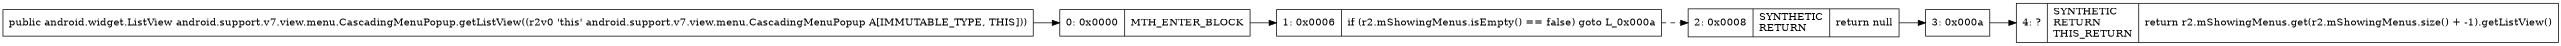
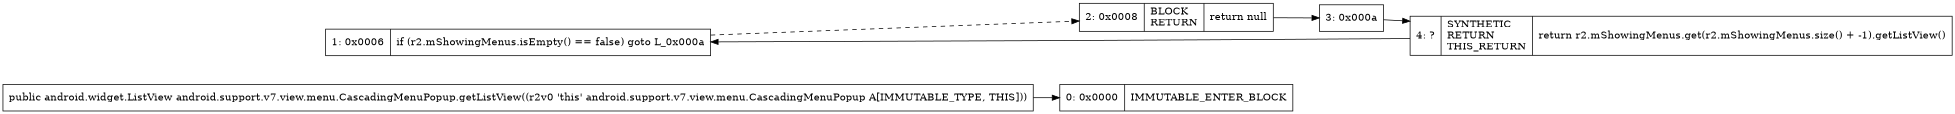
(1791, 17) -> (1169, 11)
(1187, 22) -> (1209, 97)
(1260, 23) -> (1064, 41)
